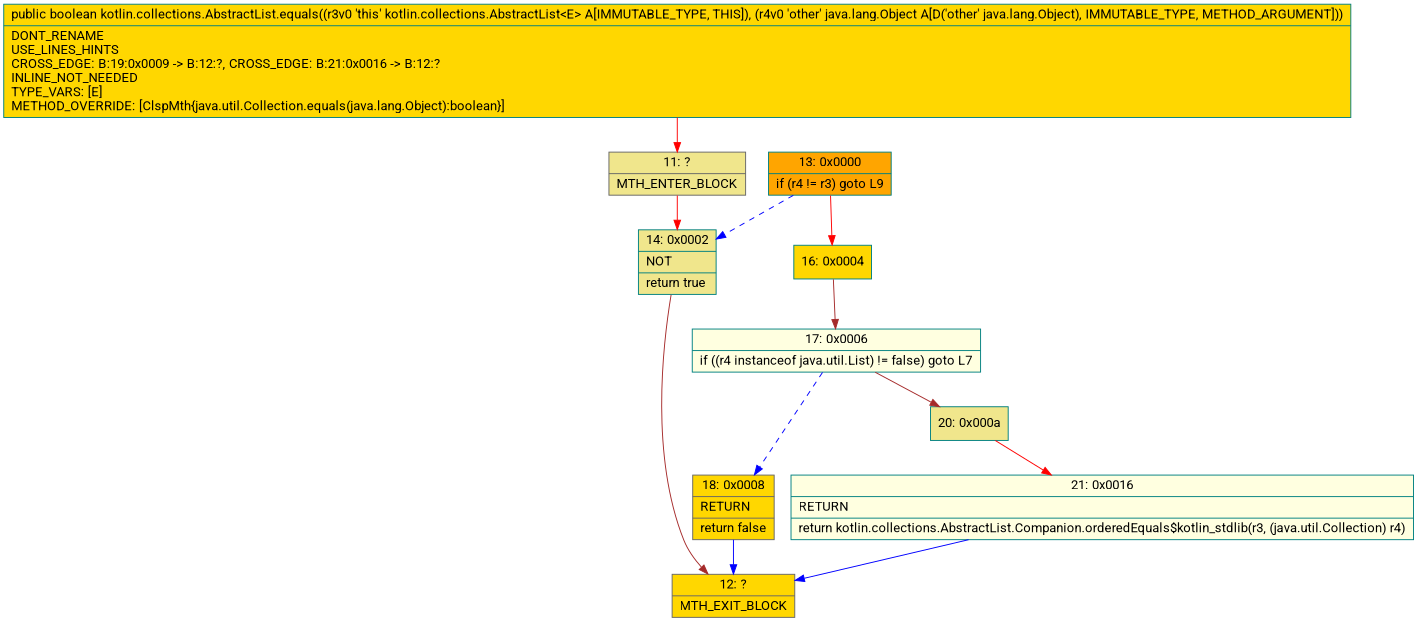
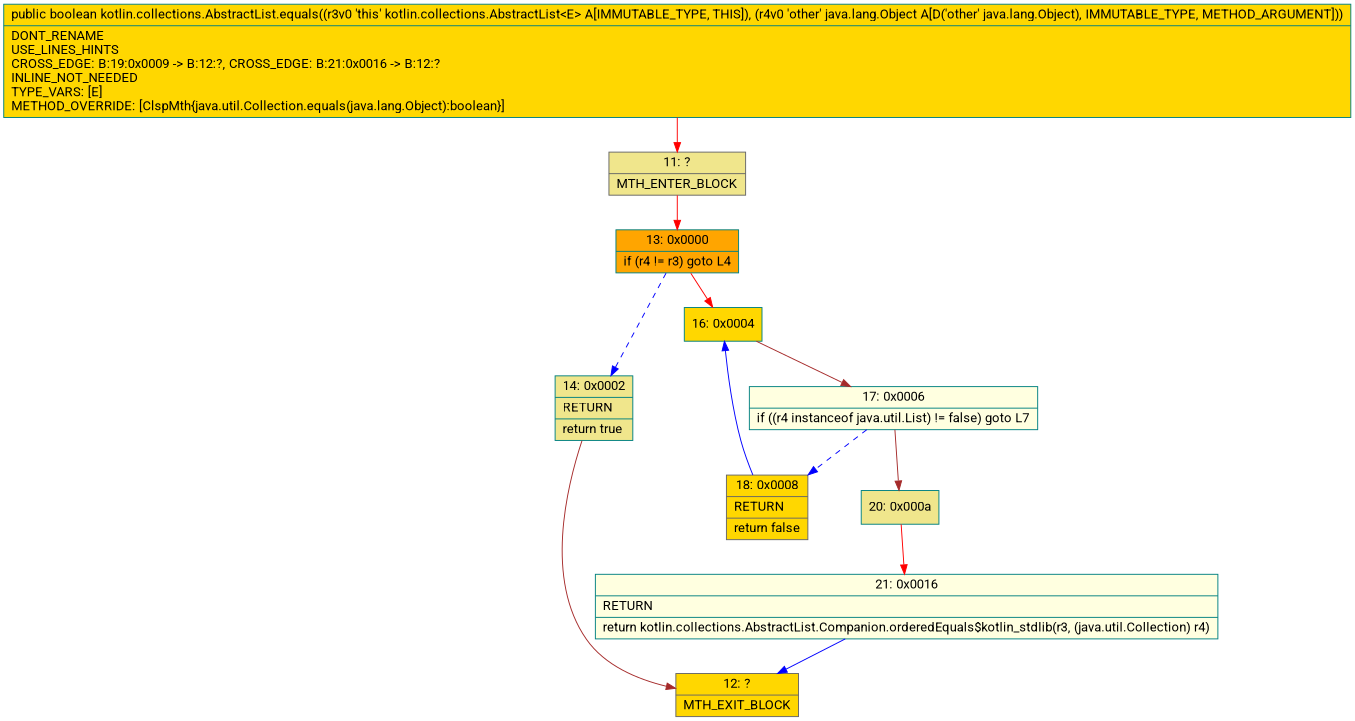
(830, 184) -> (677, 262)
(677, 208) -> (677, 208)
(659, 262) -> (588, 408)
(733, 552) -> (735, 414)
